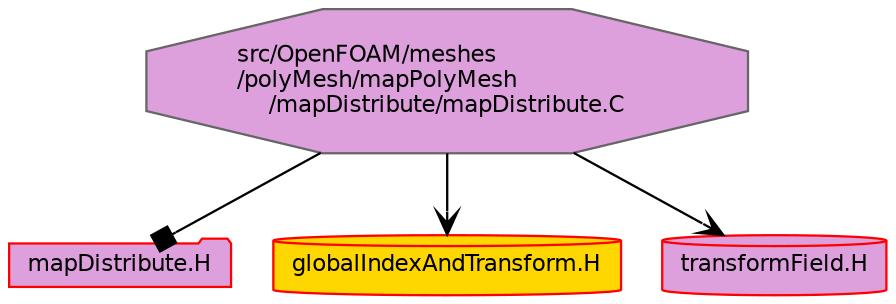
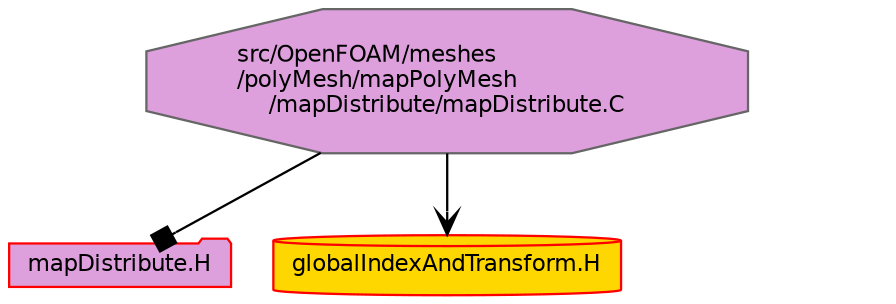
(774, 265) -> none
